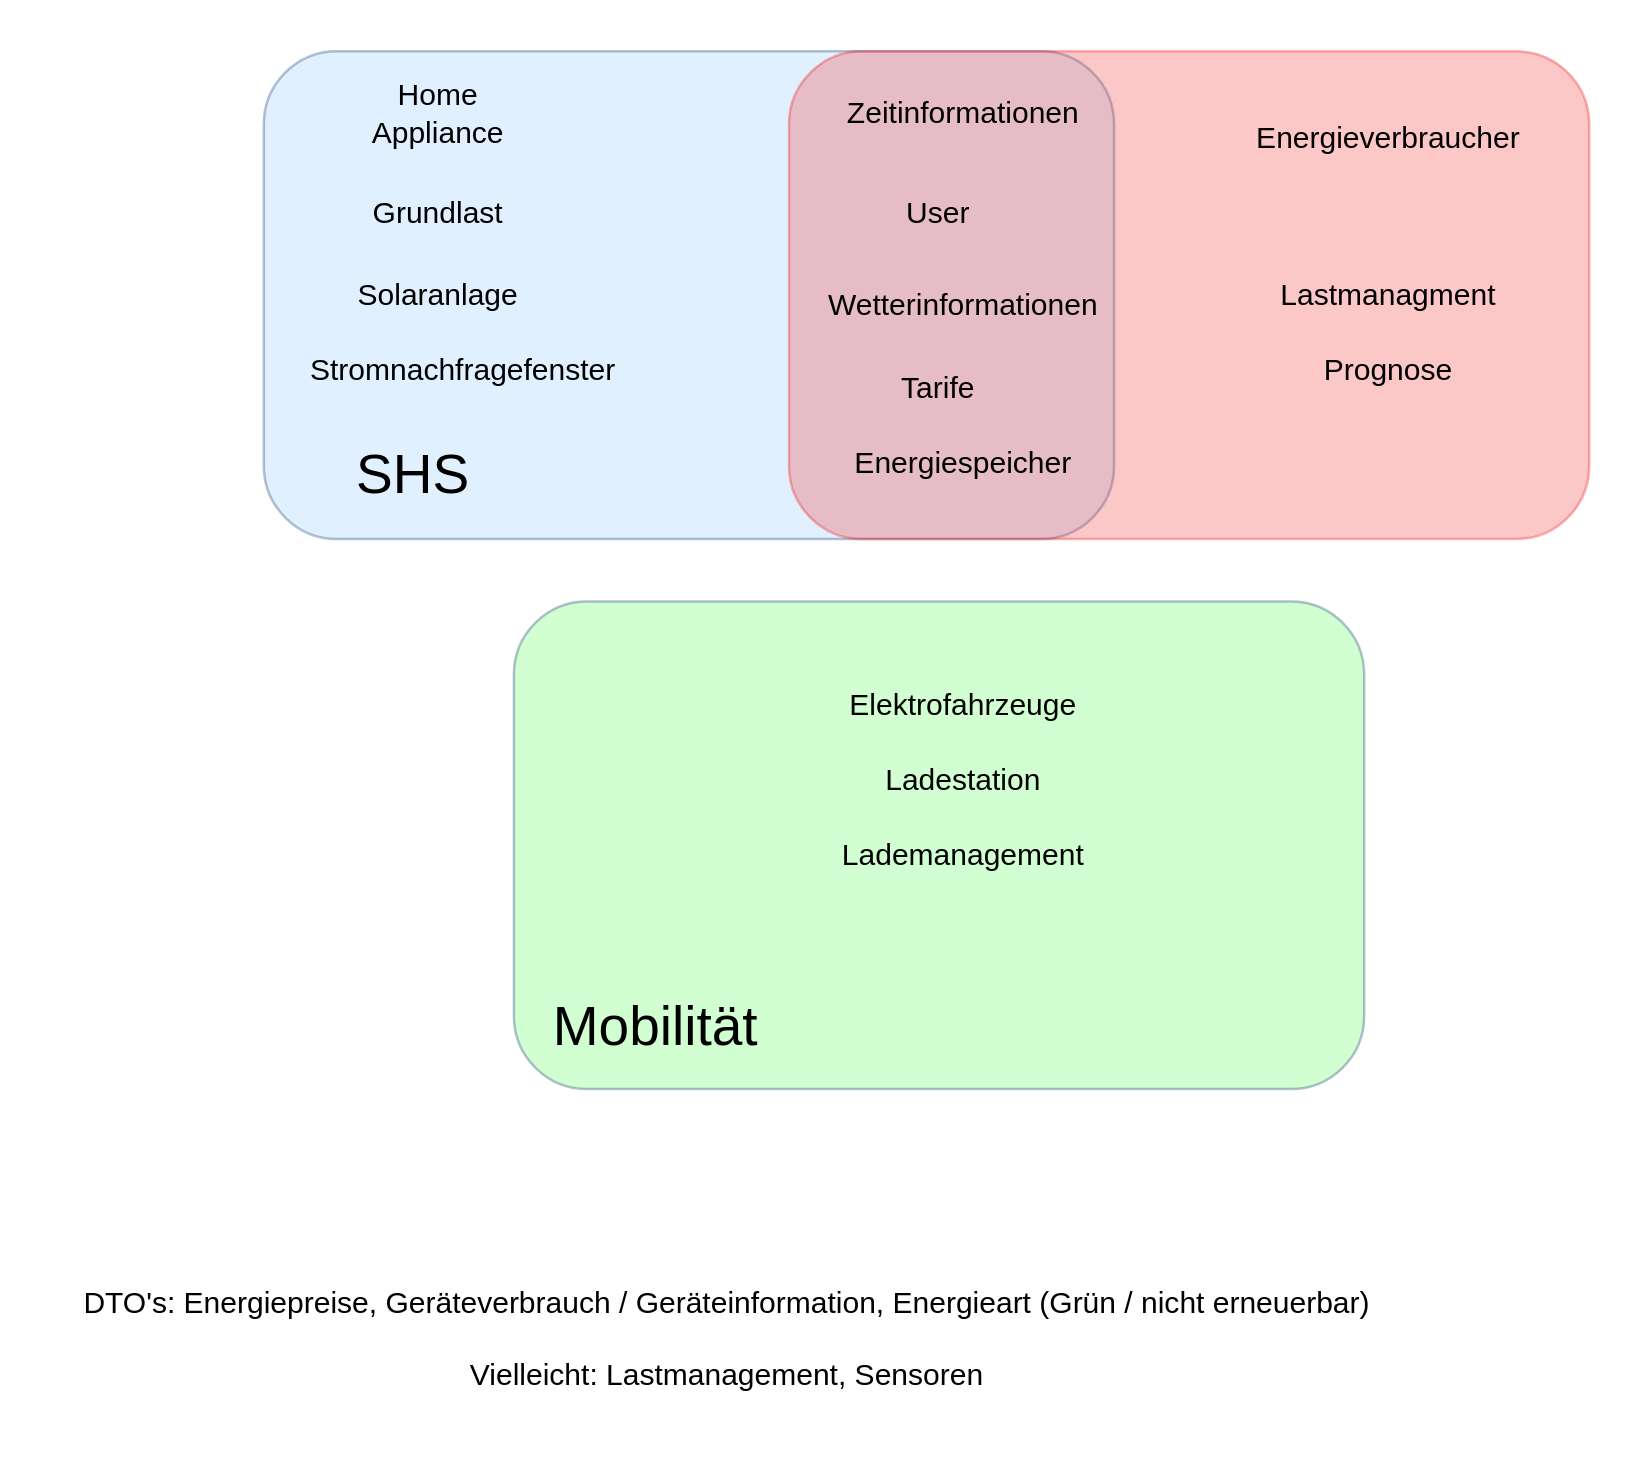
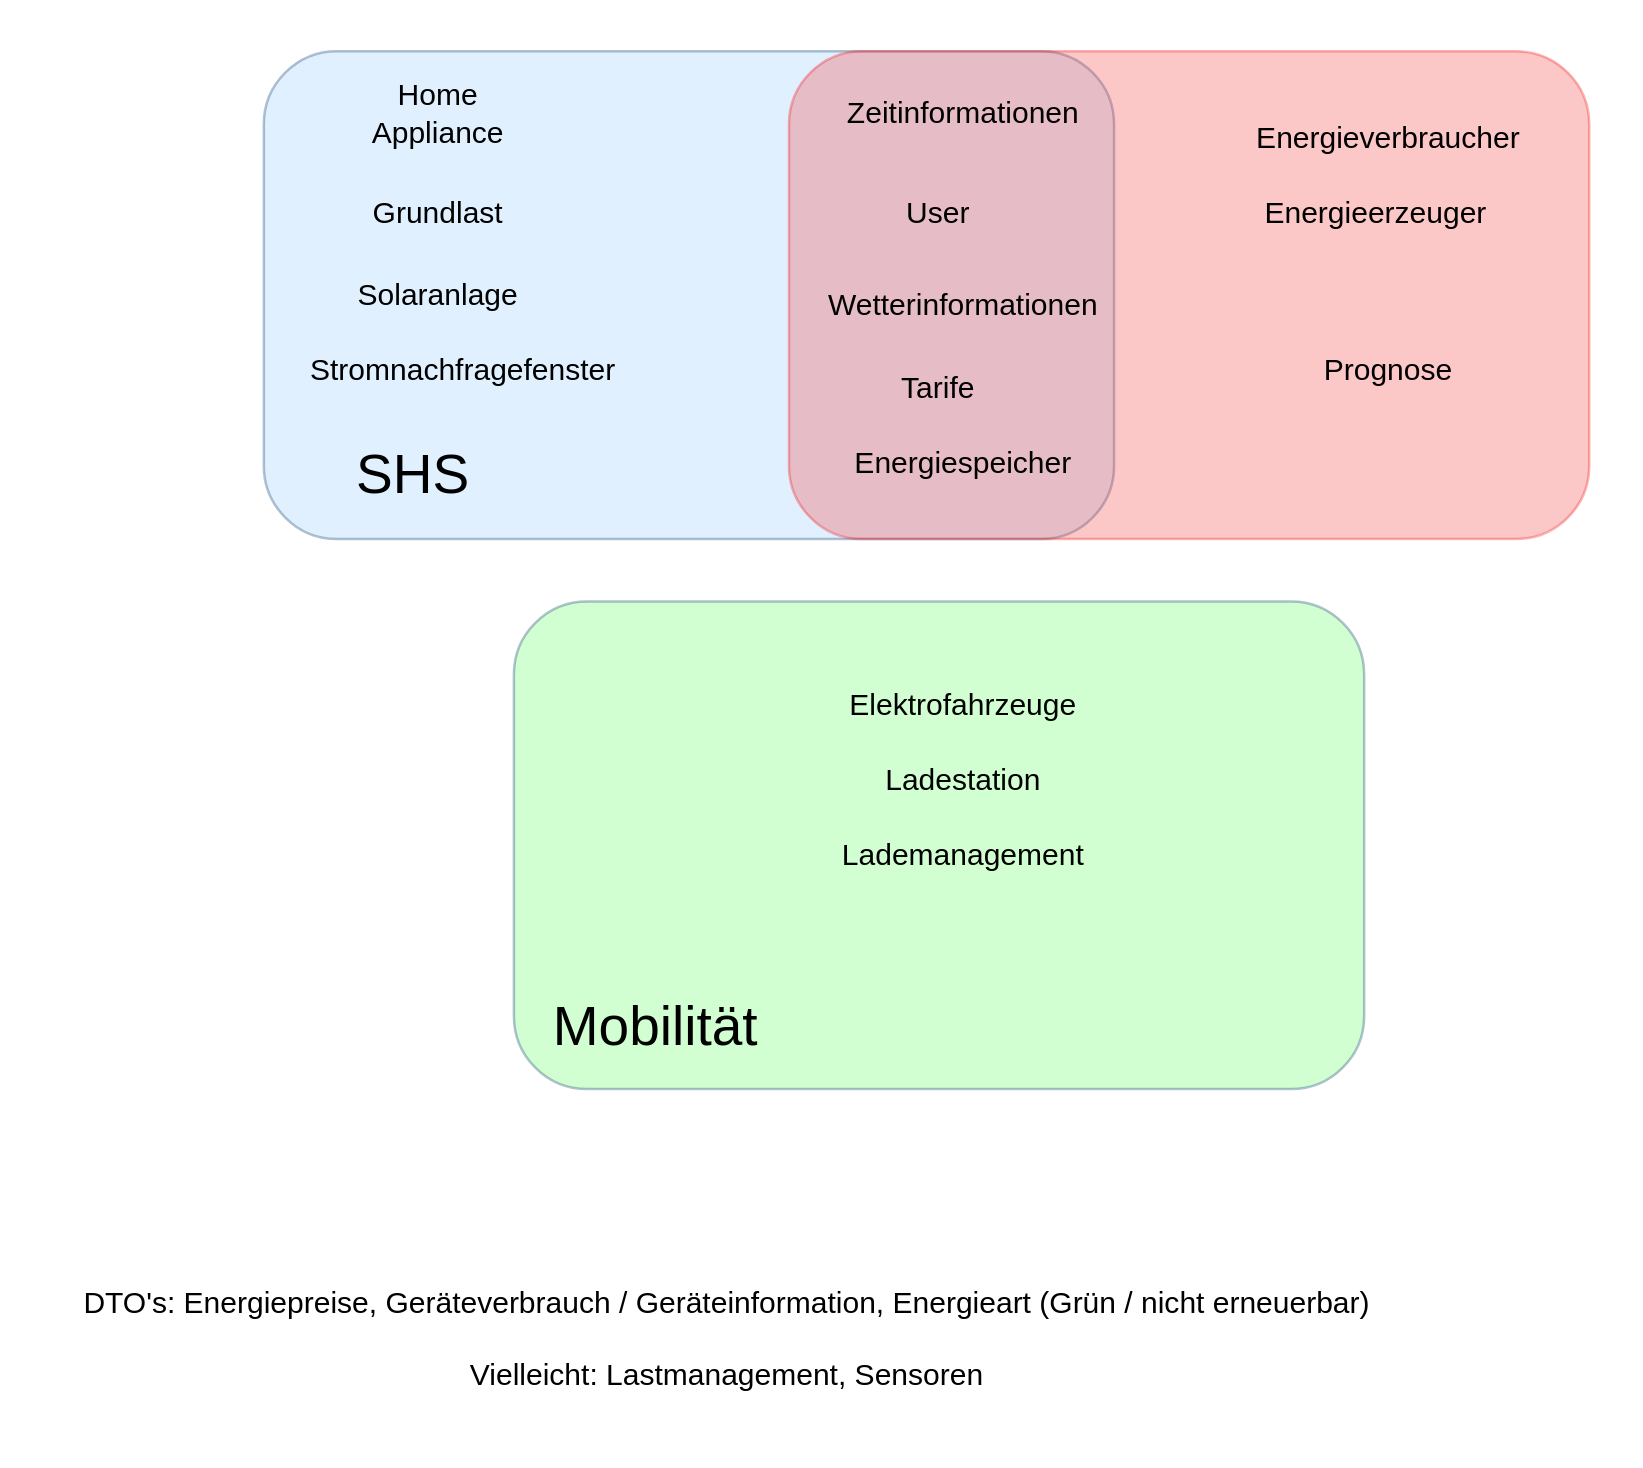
none -> (1376, 214)
(1389, 295) -> none
